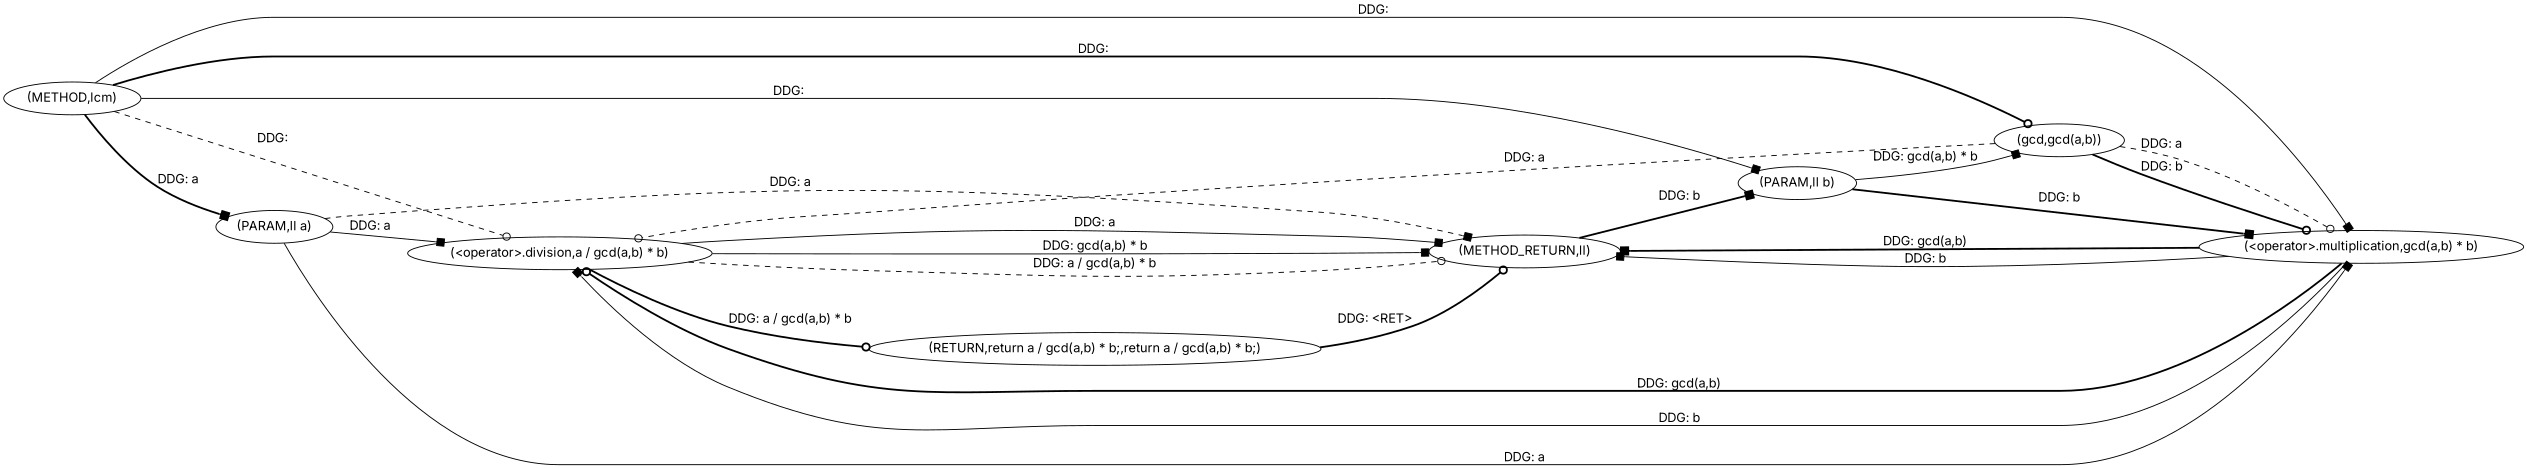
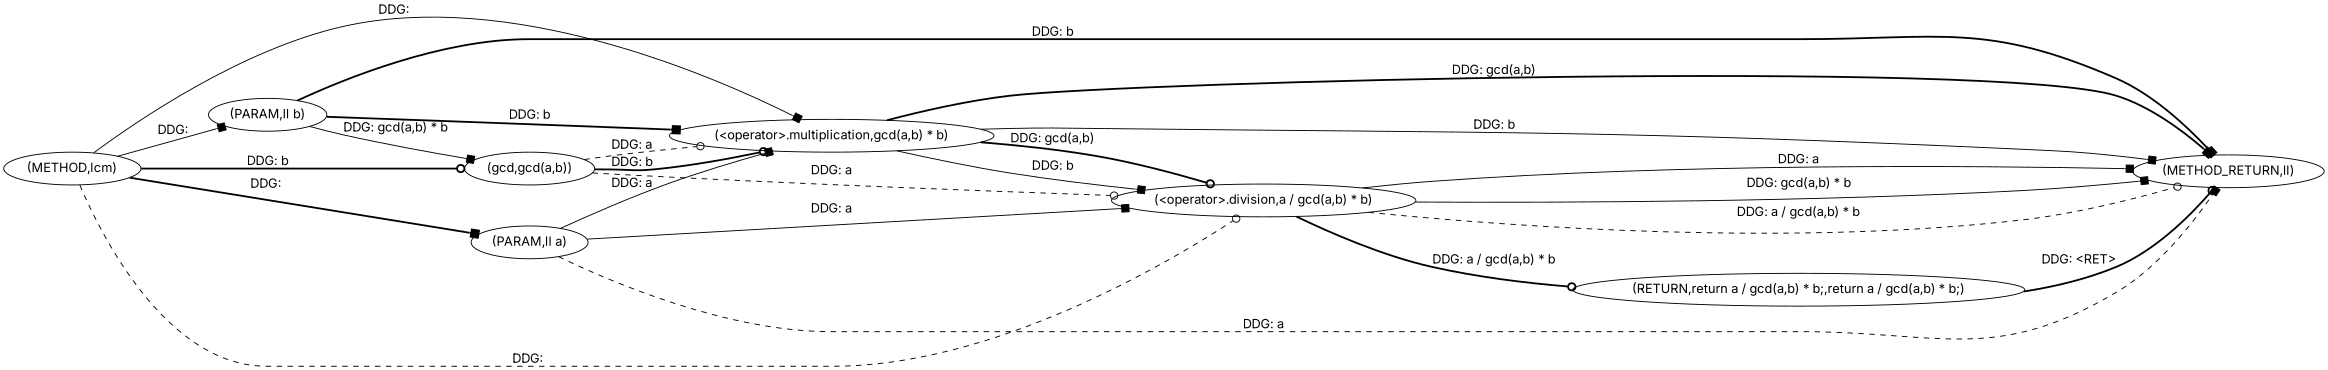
(1095, 50) -> (268, 162)
(178, 180) -> (268, 184)
(1662, 217) -> (1263, 39)
